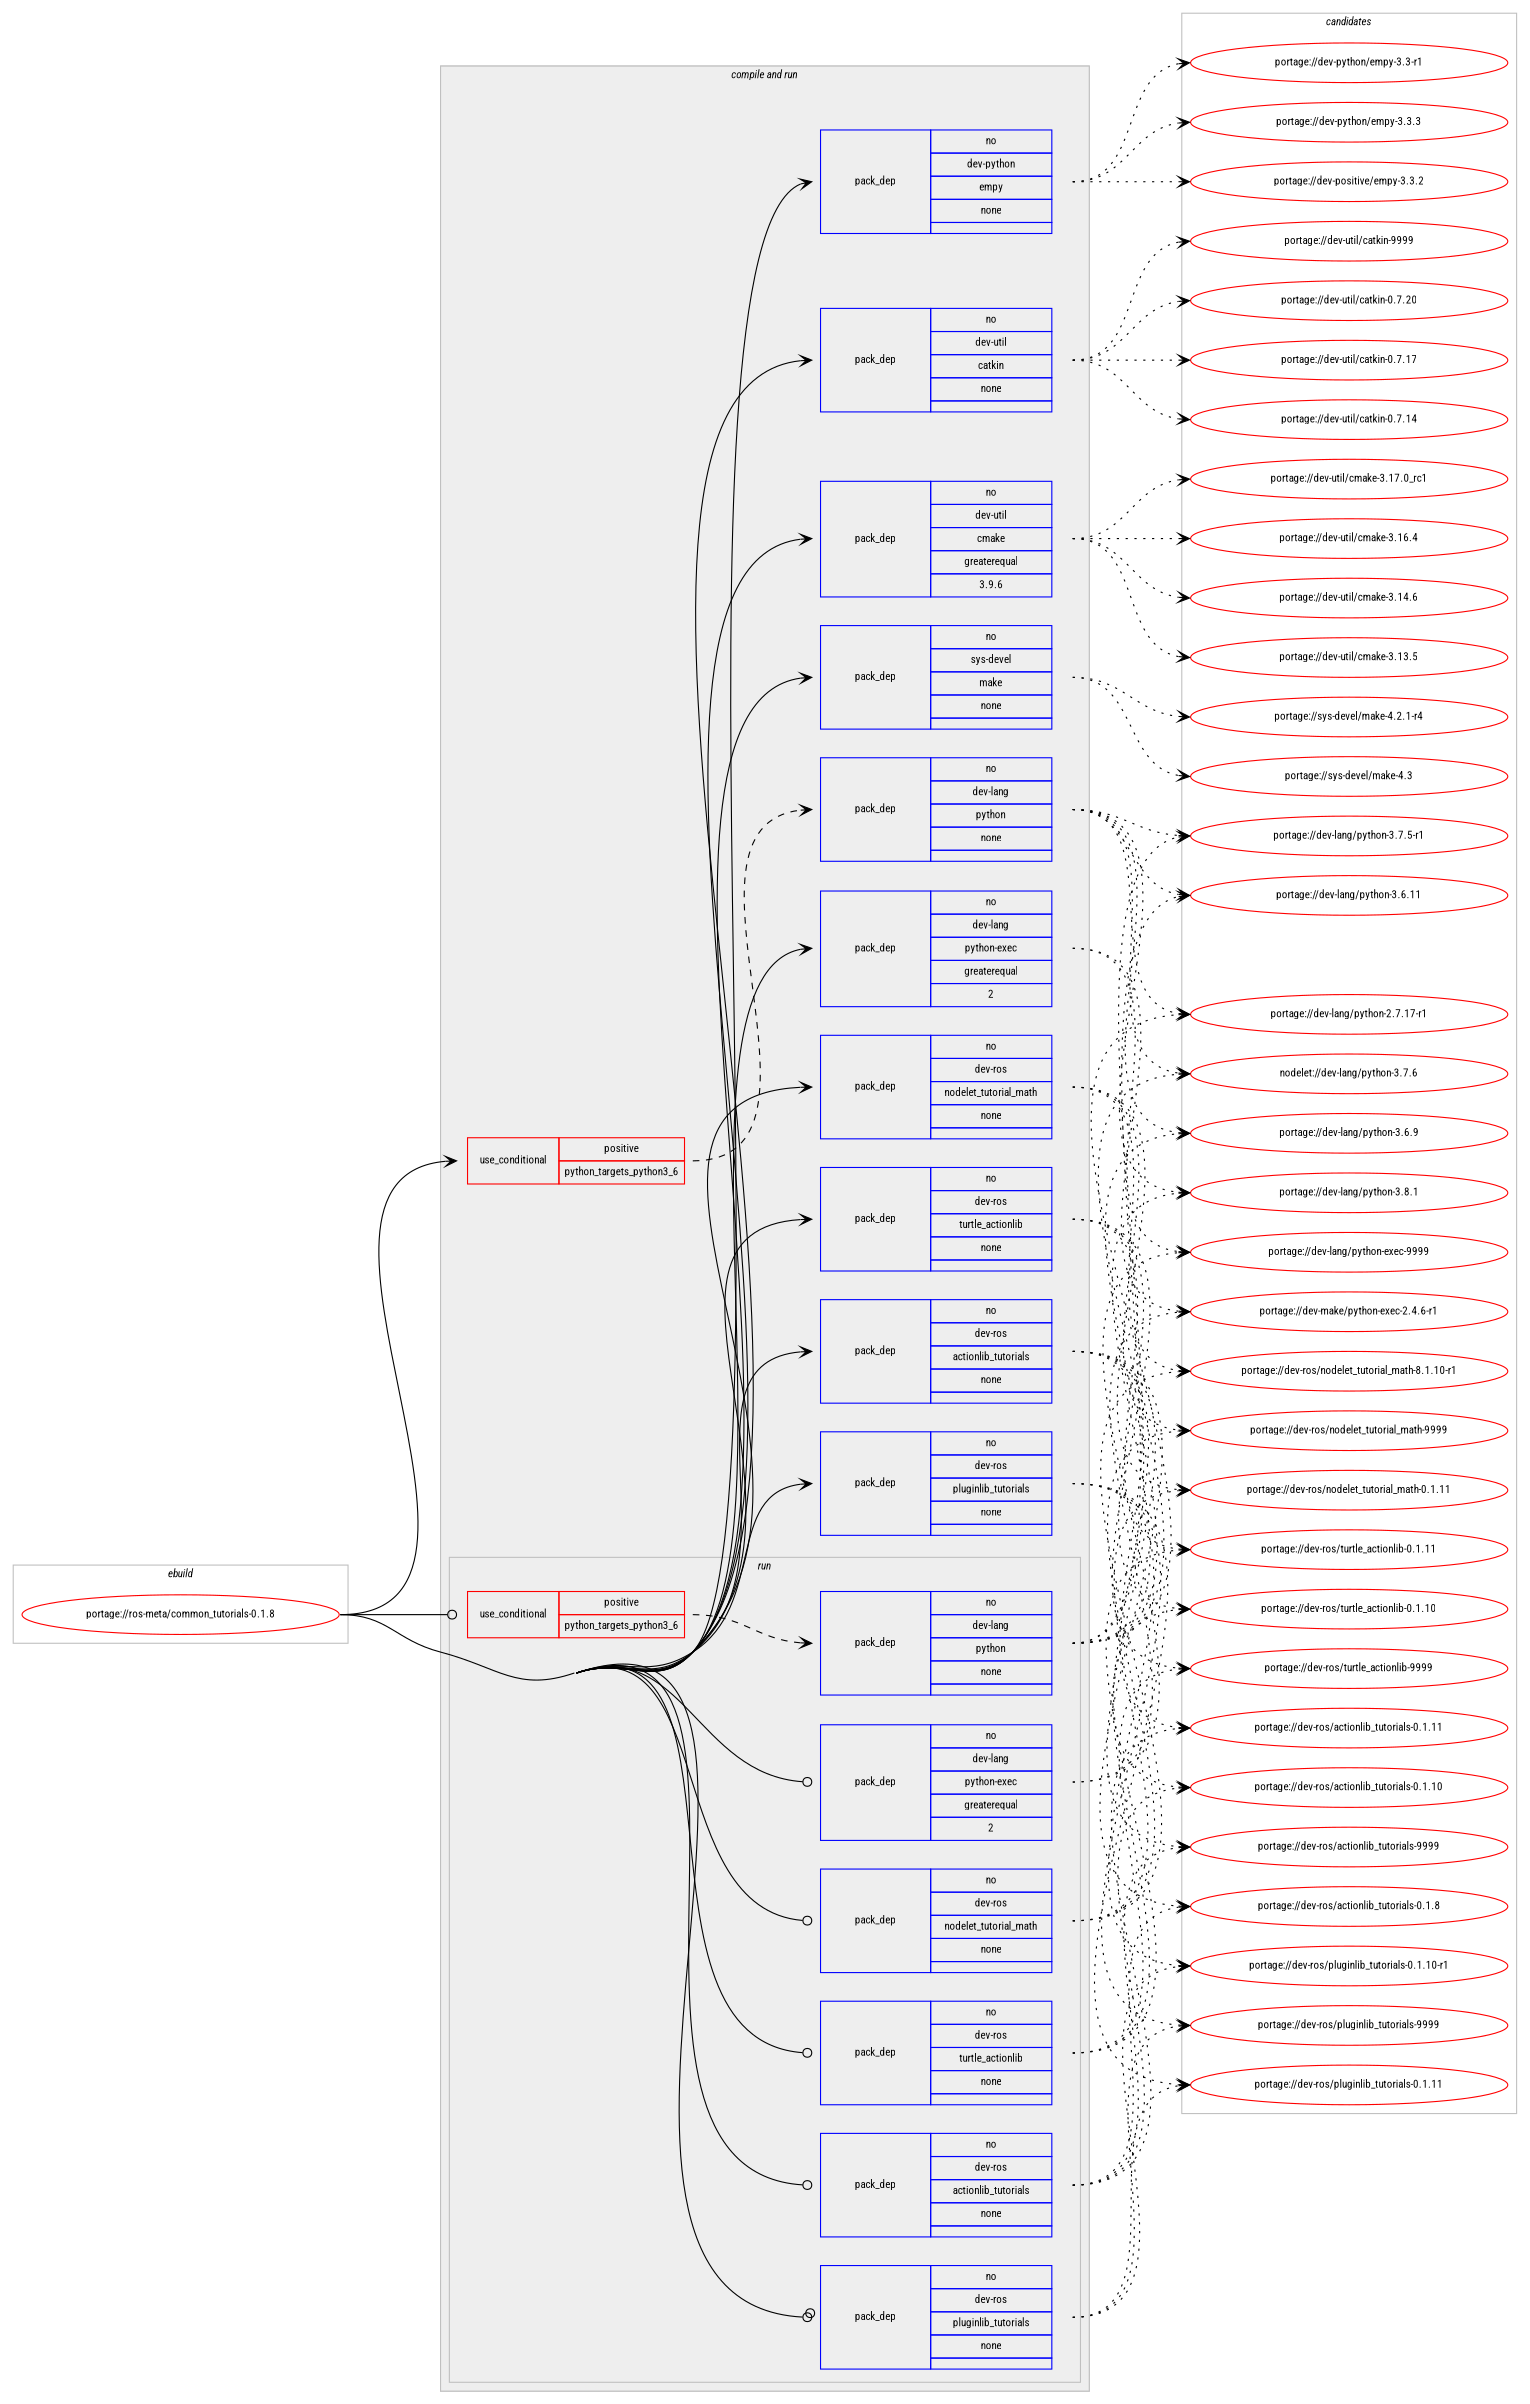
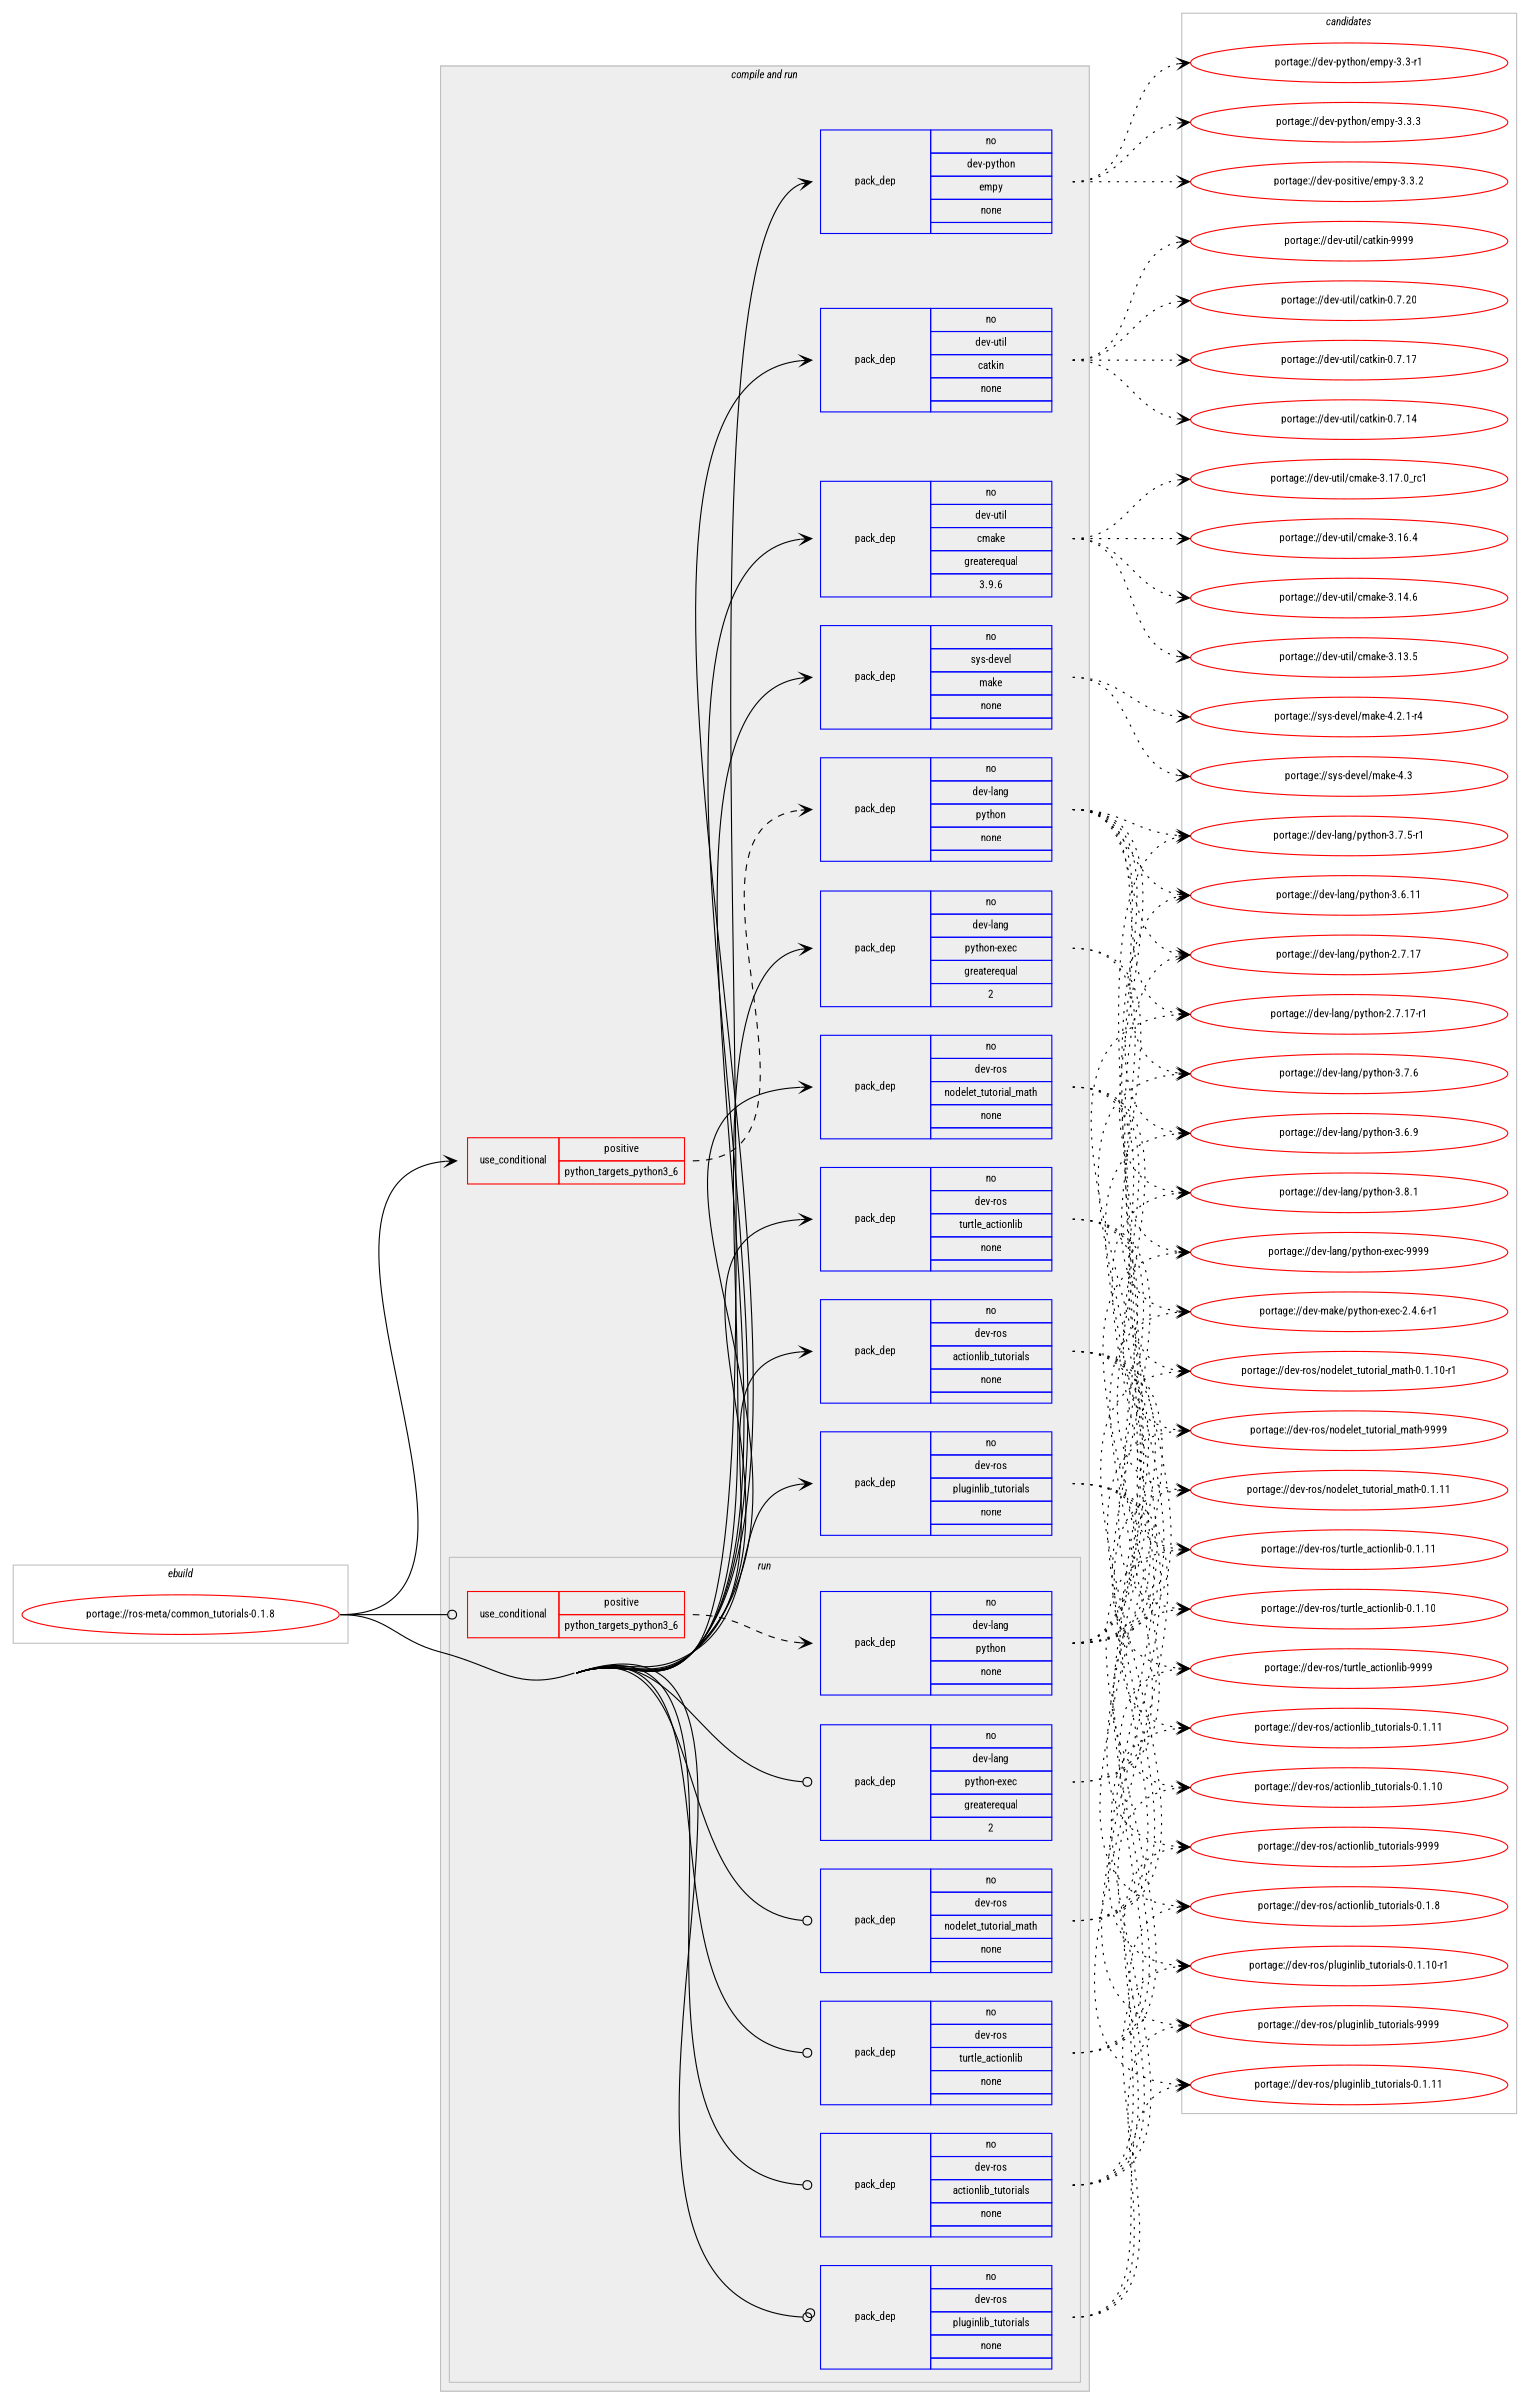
none -> (1349, 955)
(1349, 1074) -> (1349, 1074)
(1349, 1371) -> (1349, 1371)
